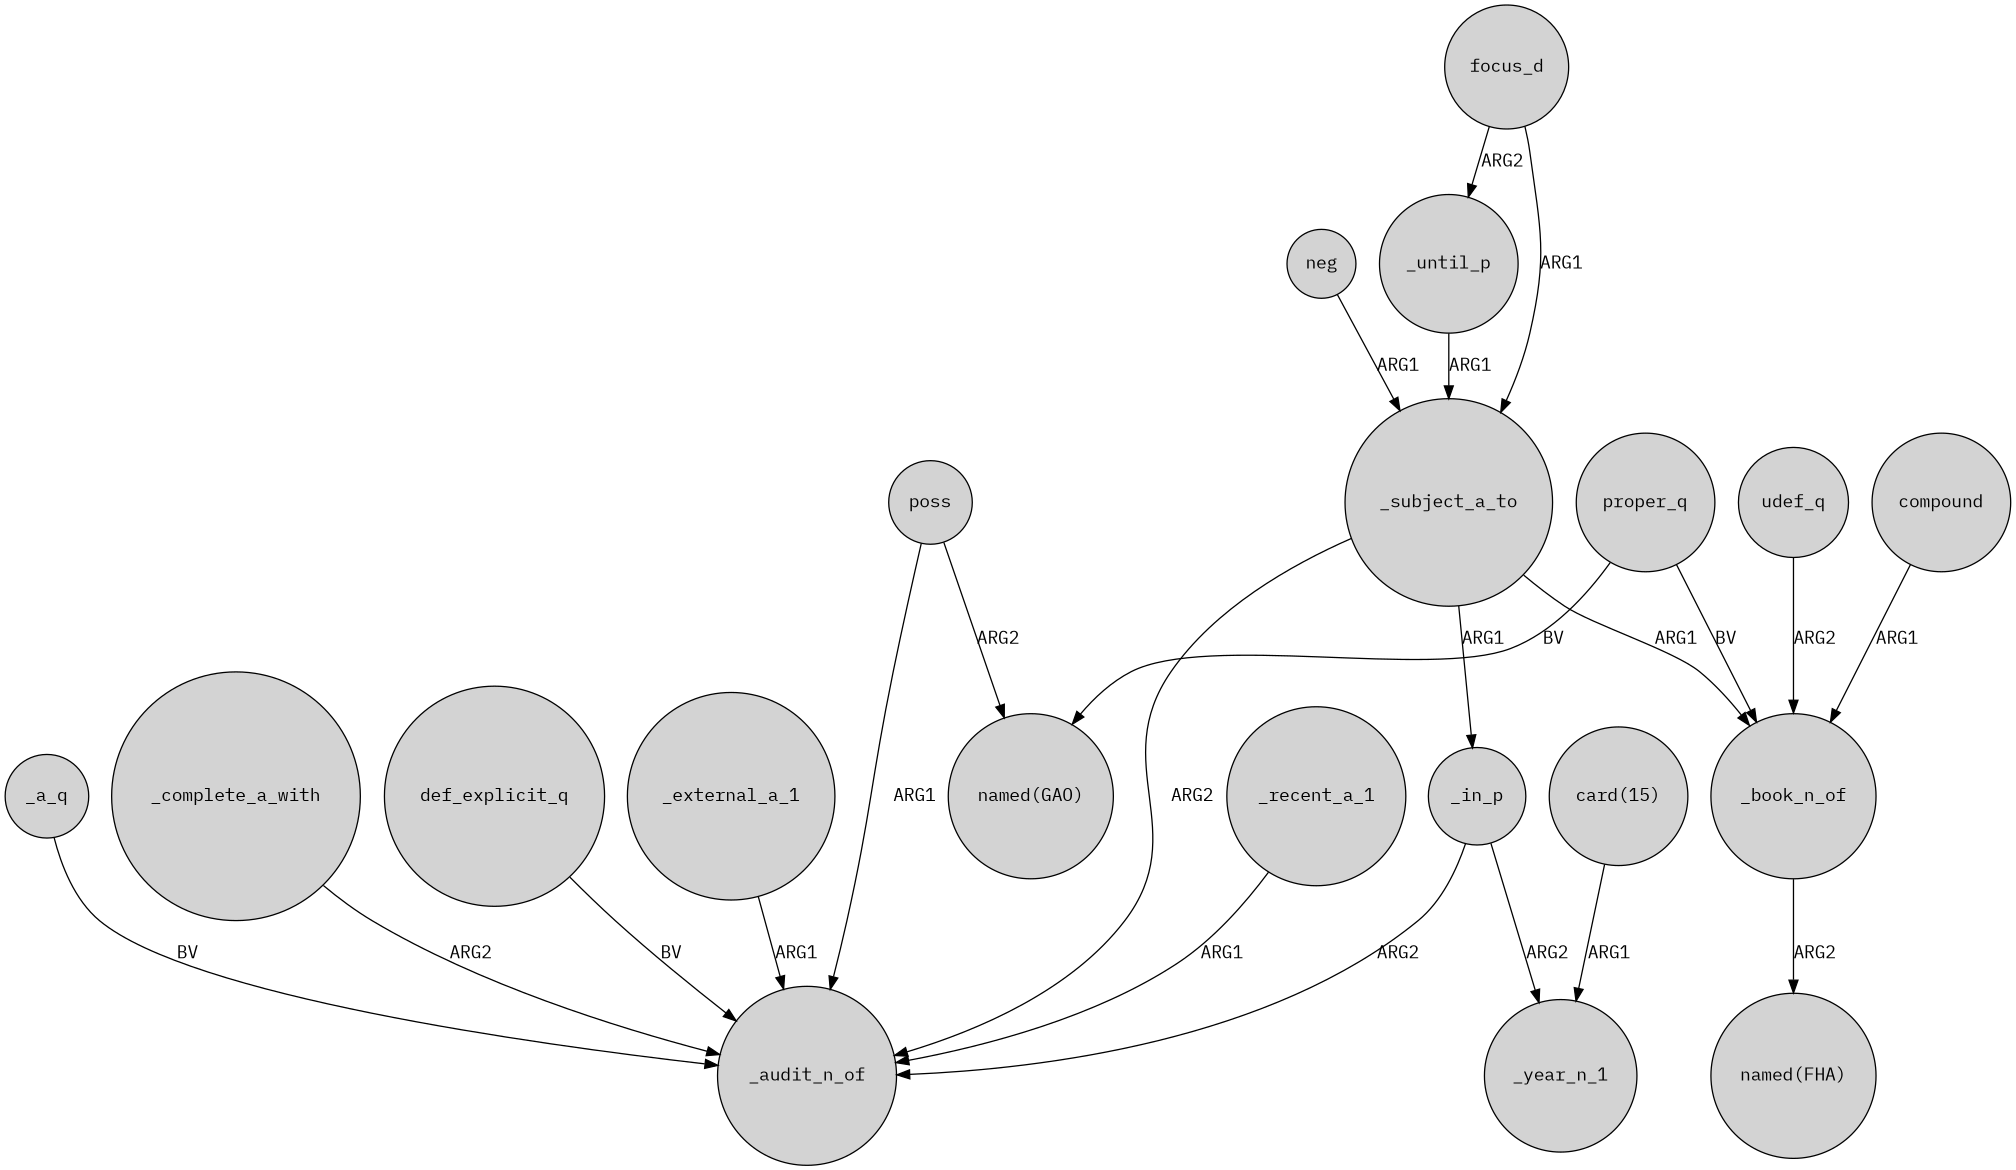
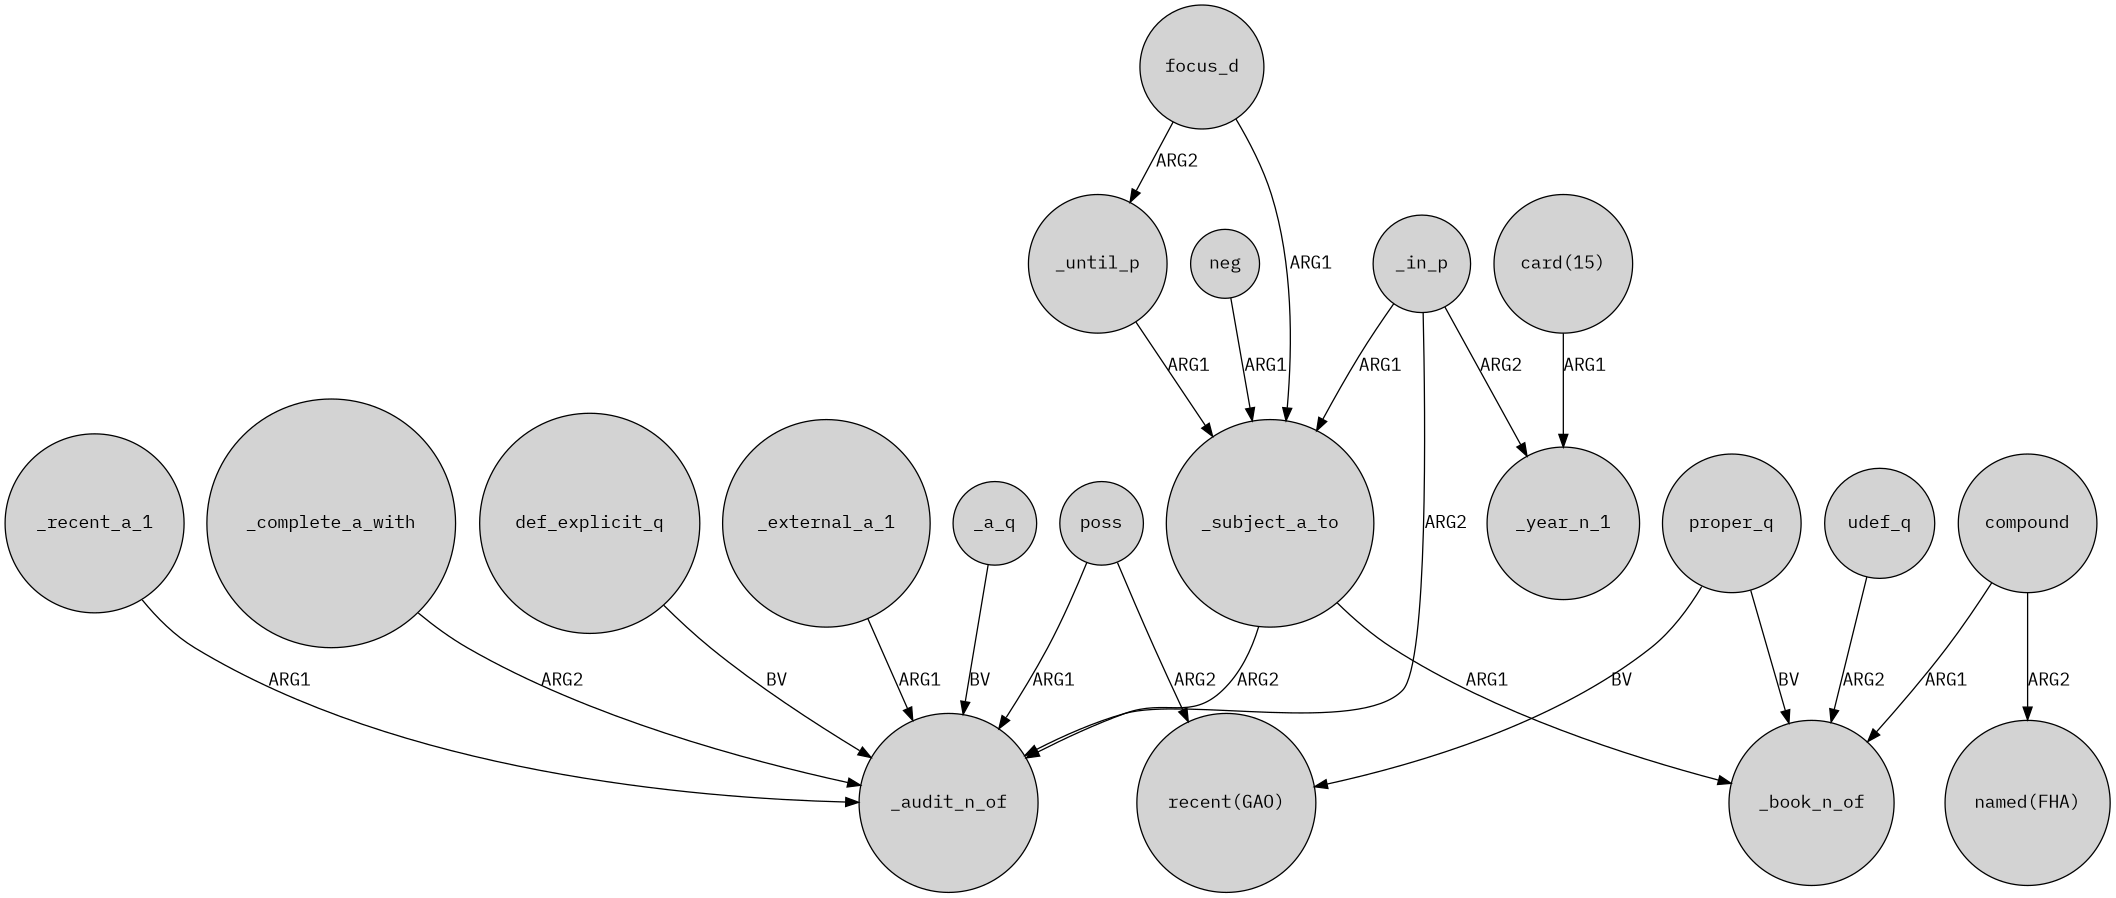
(1465, 670) -> (1356, 360)
(1031, 796) -> (1226, 803)
(1793, 929) -> (2028, 650)
